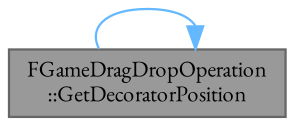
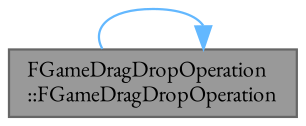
(147, 83) -> (153, 83)
